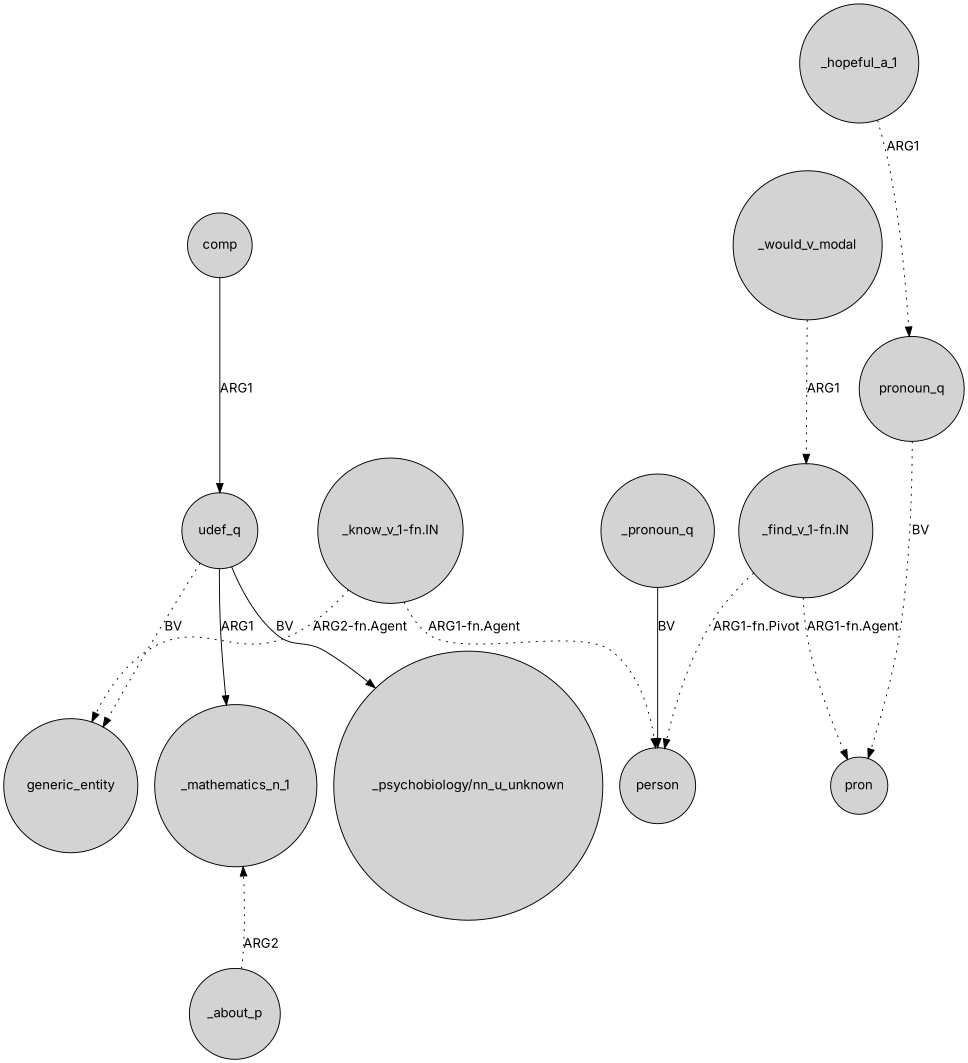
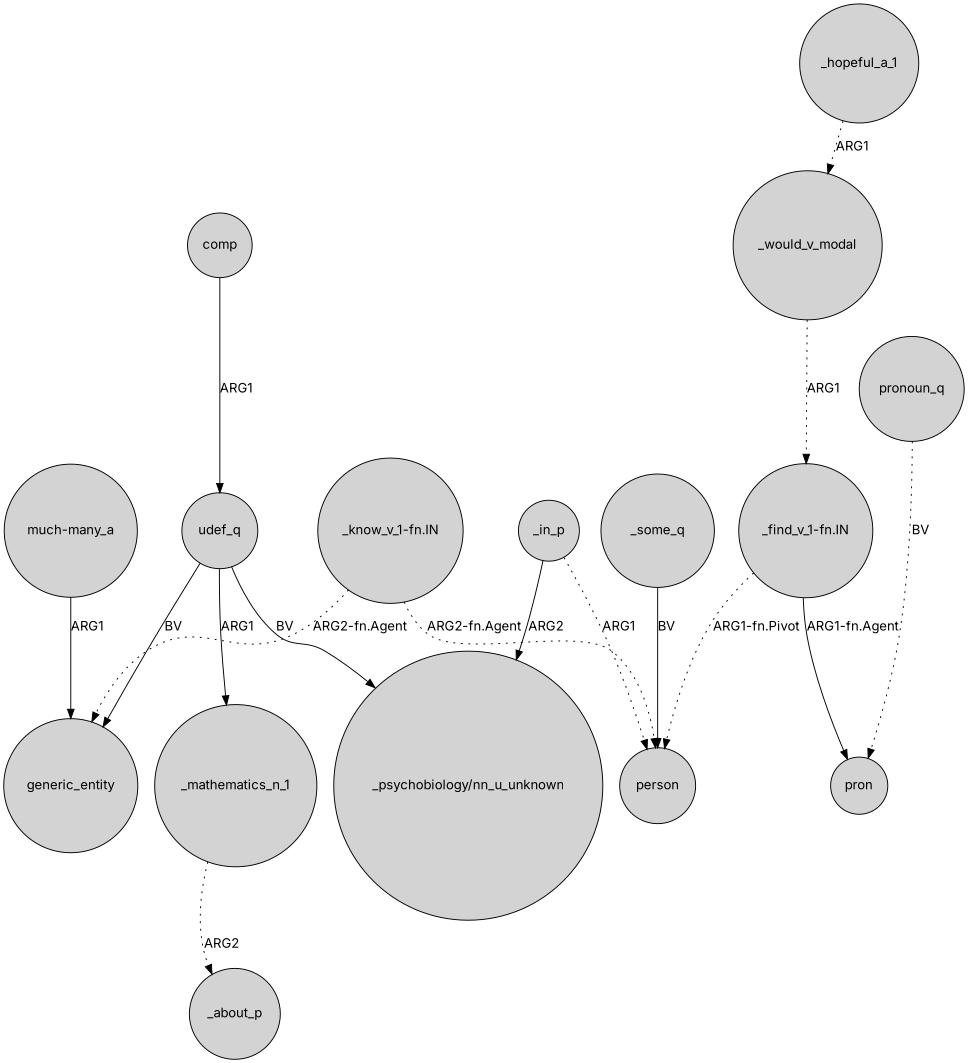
(898, 223) -> (837, 143)
none -> (71, 531)
none -> (549, 531)
(658, 531) -> (658, 531)
(474, 627) -> (474, 627)
(153, 640) -> (153, 640)
(817, 676) -> (817, 676)
(244, 922) -> (200, 914)
